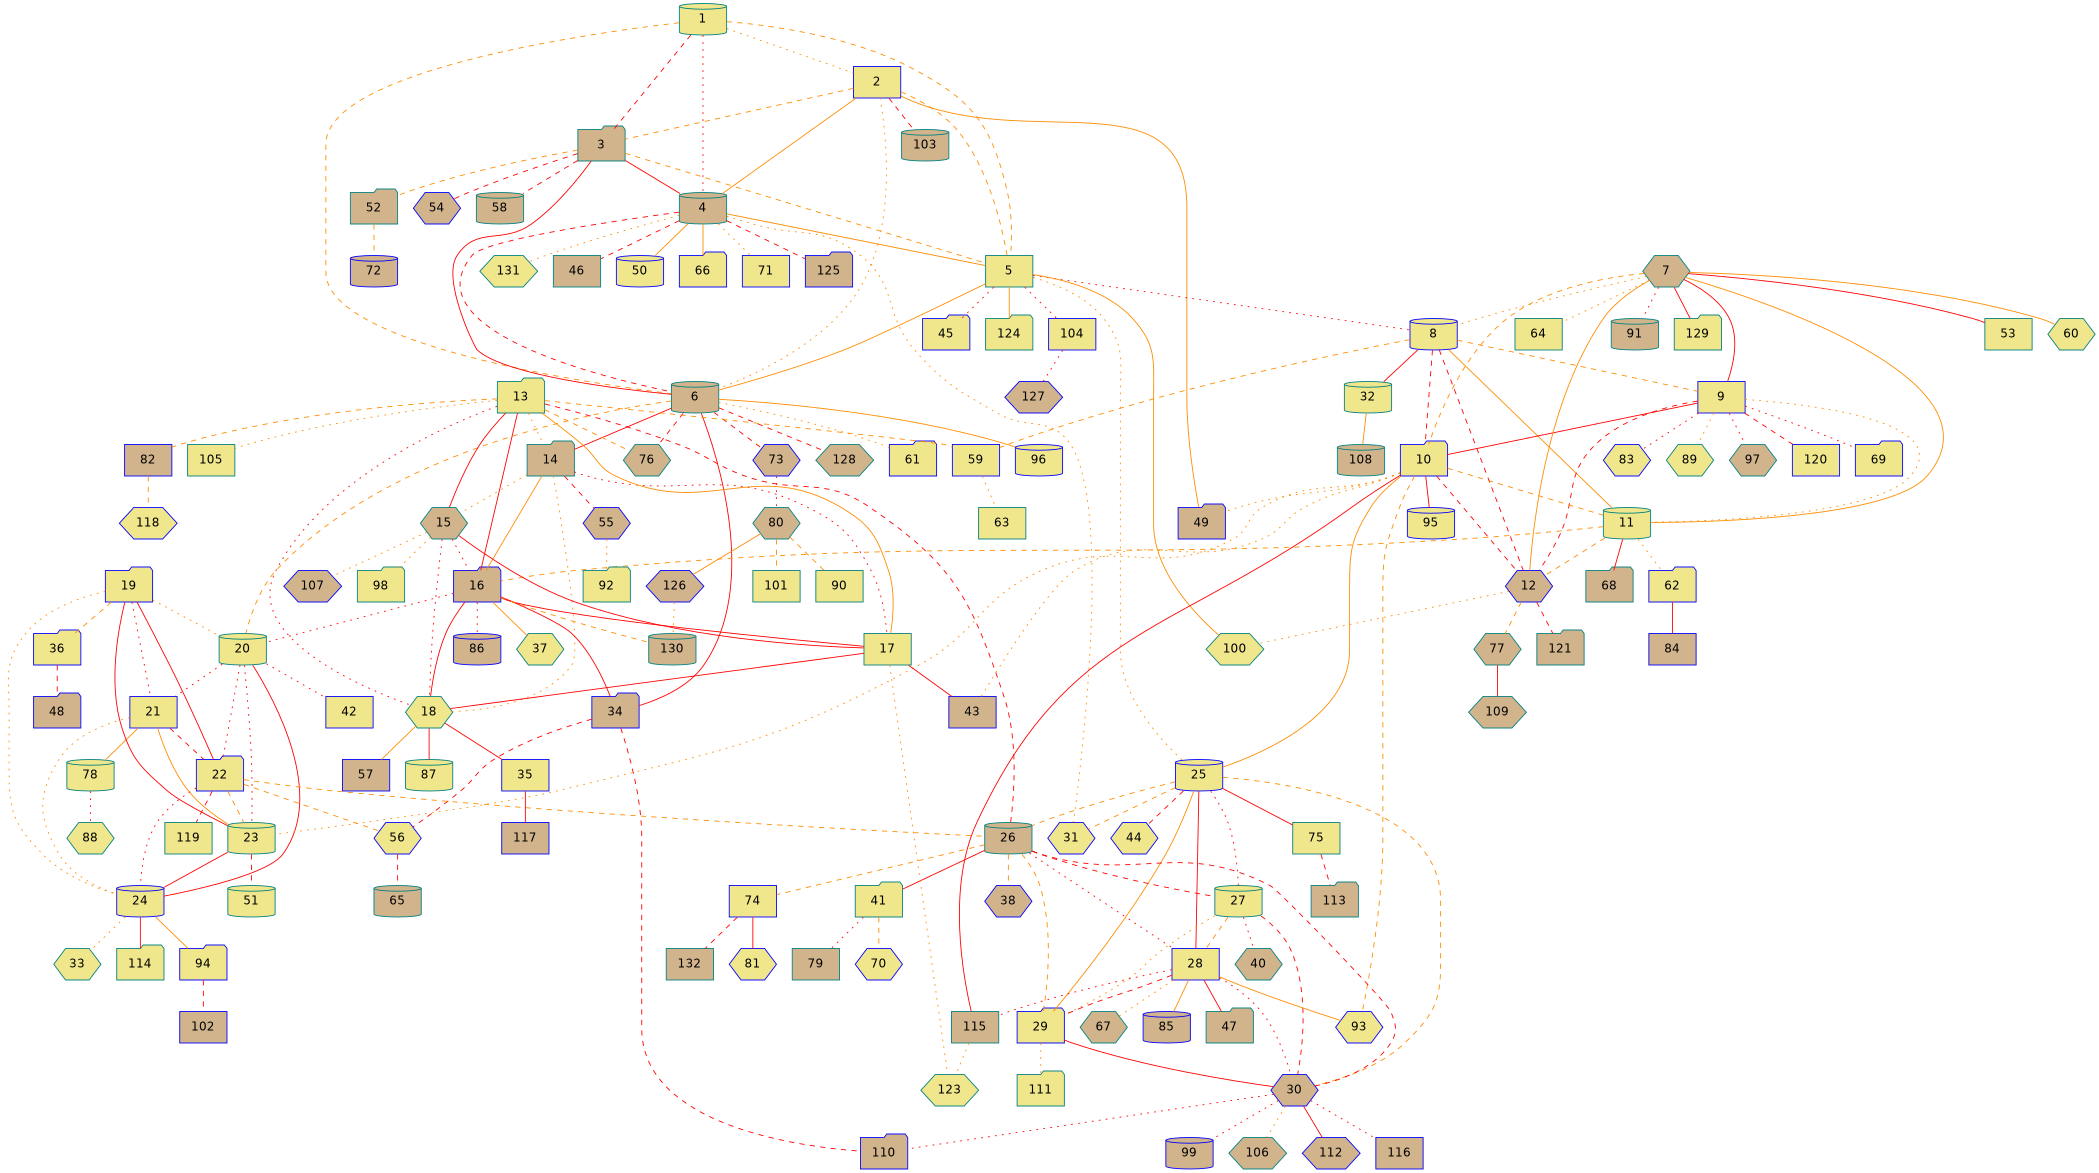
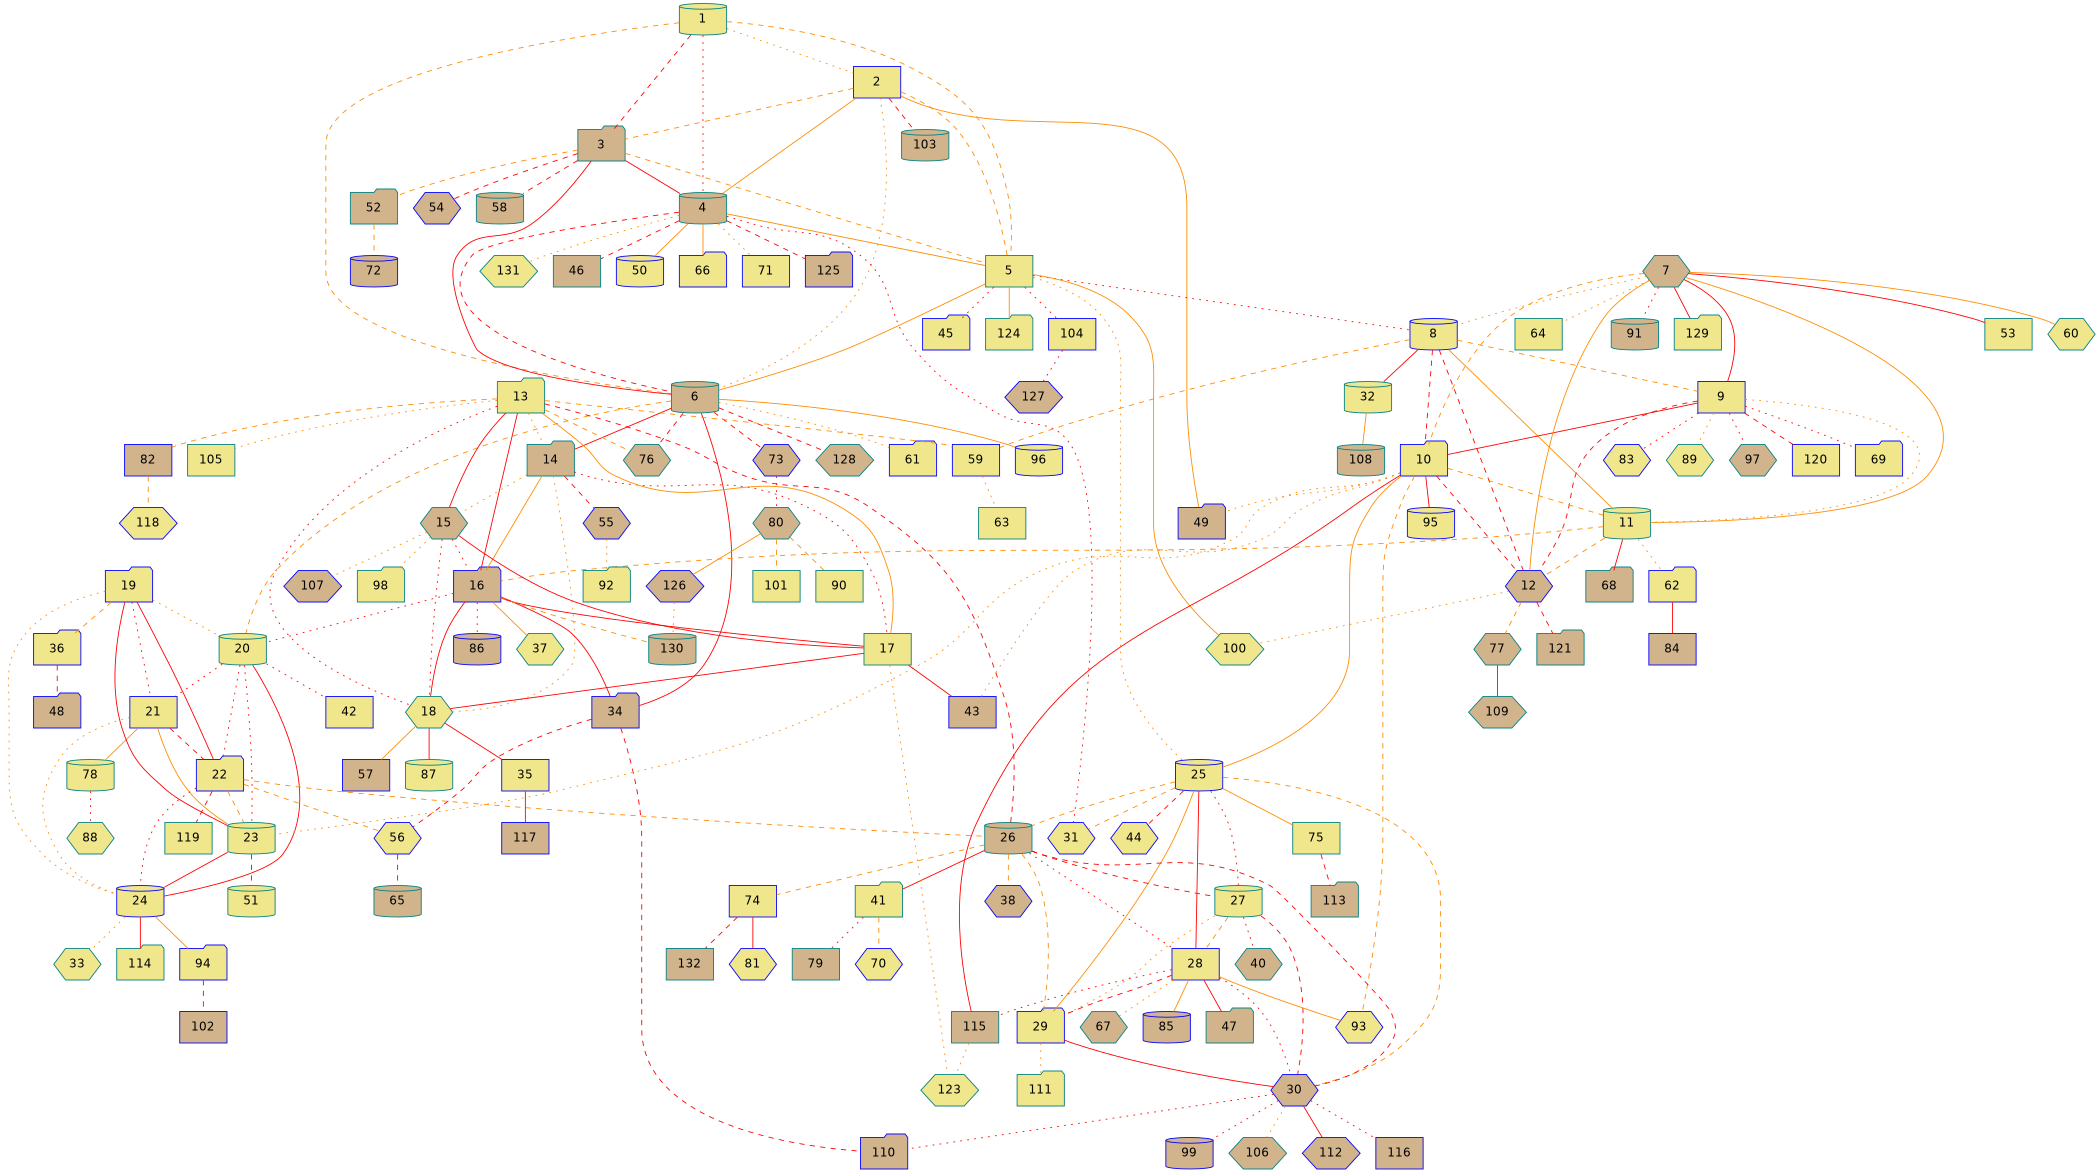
(1029, 423) -> (1029, 423)
(1258, 807) -> (1258, 807)
